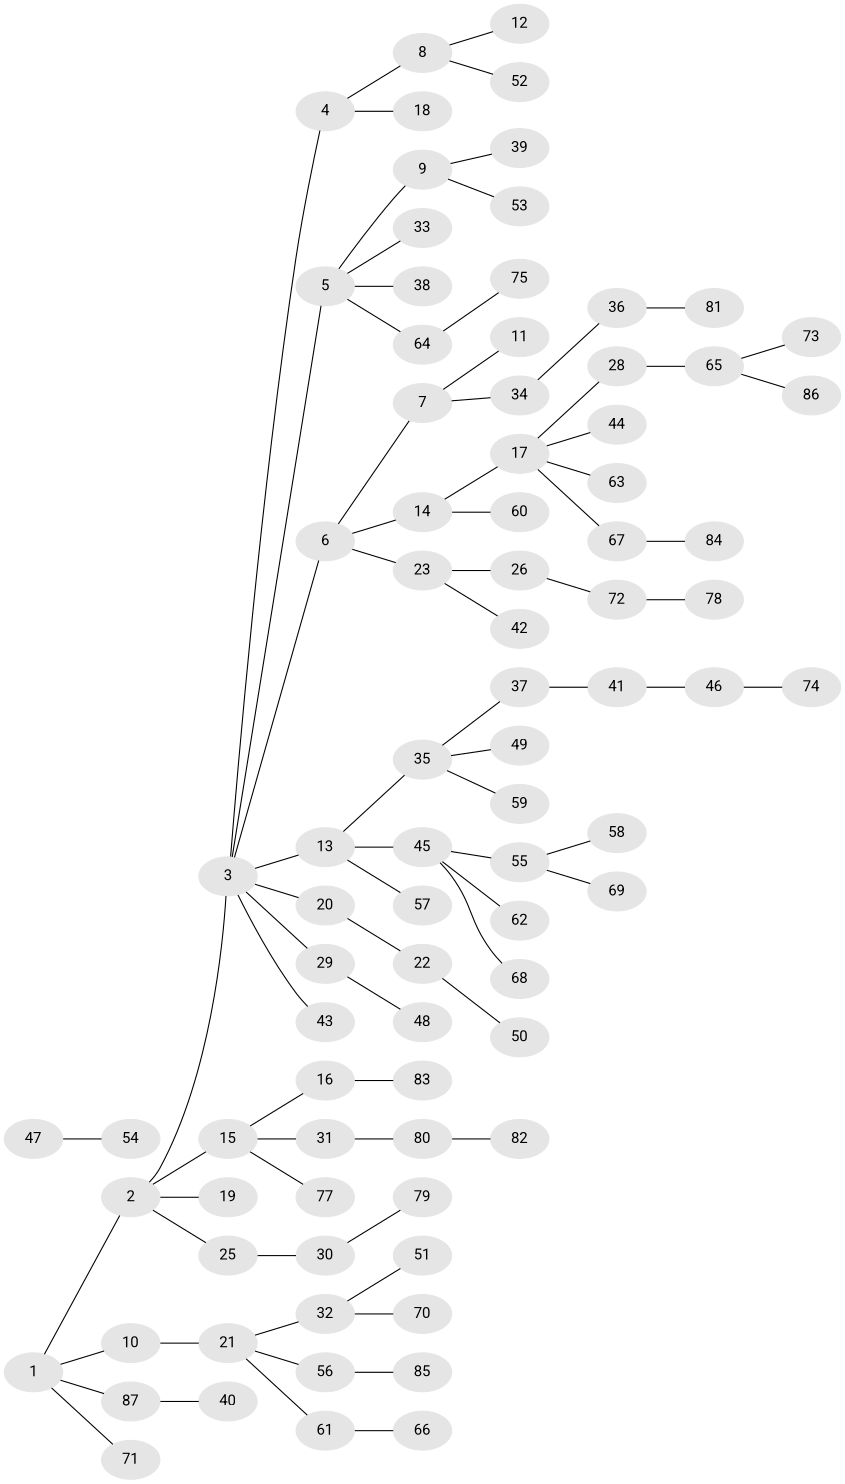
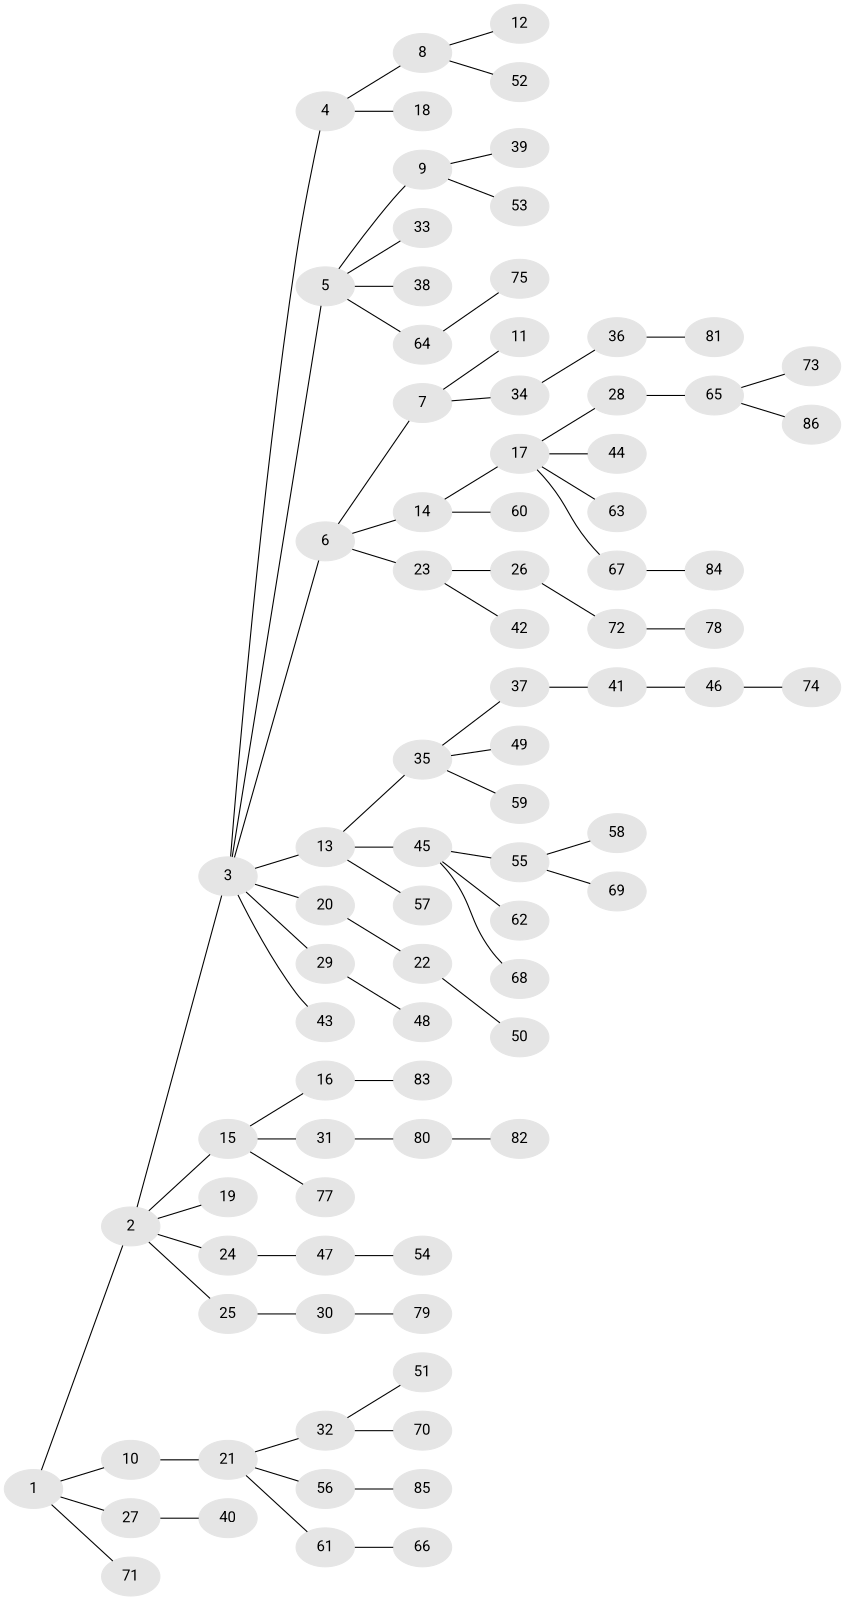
none -> (228, 1256)
(131, 1401) -> (131, 1518)
